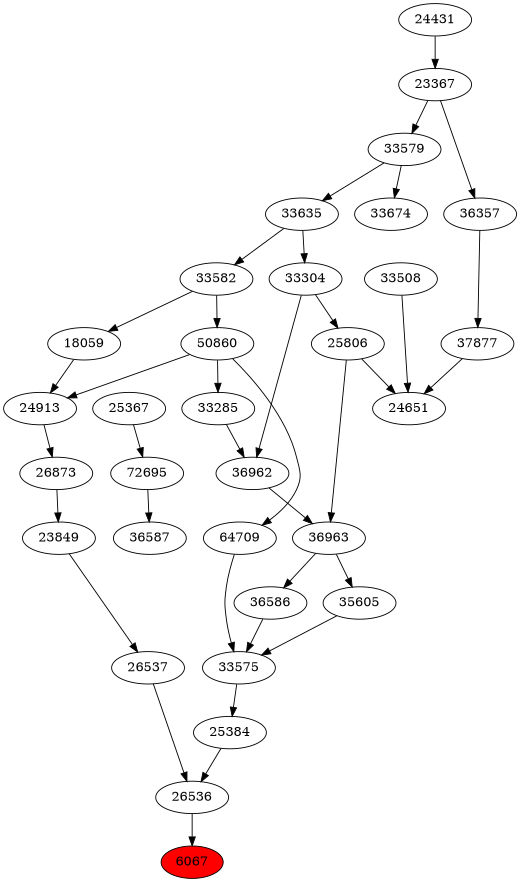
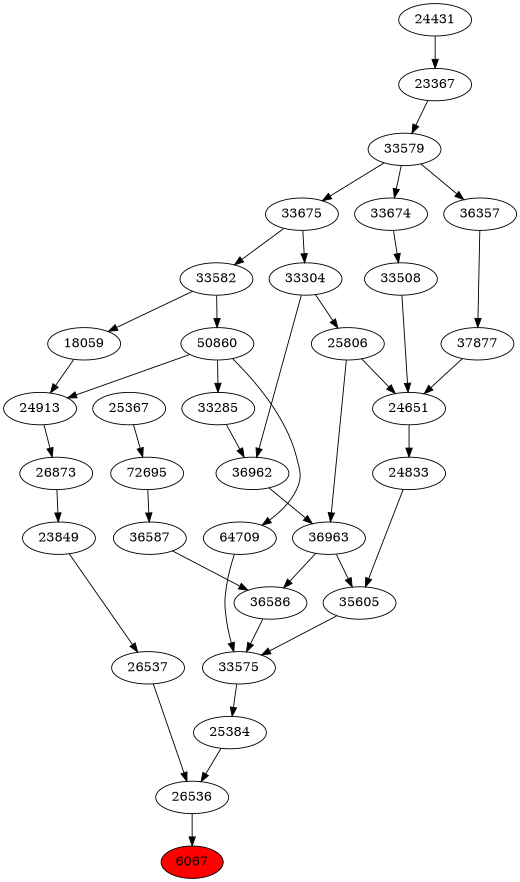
(456, 145) -> (439, 179)
(302, 214) -> (302, 214)
none -> (395, 242)
none -> (409, 473)
none -> (206, 568)
